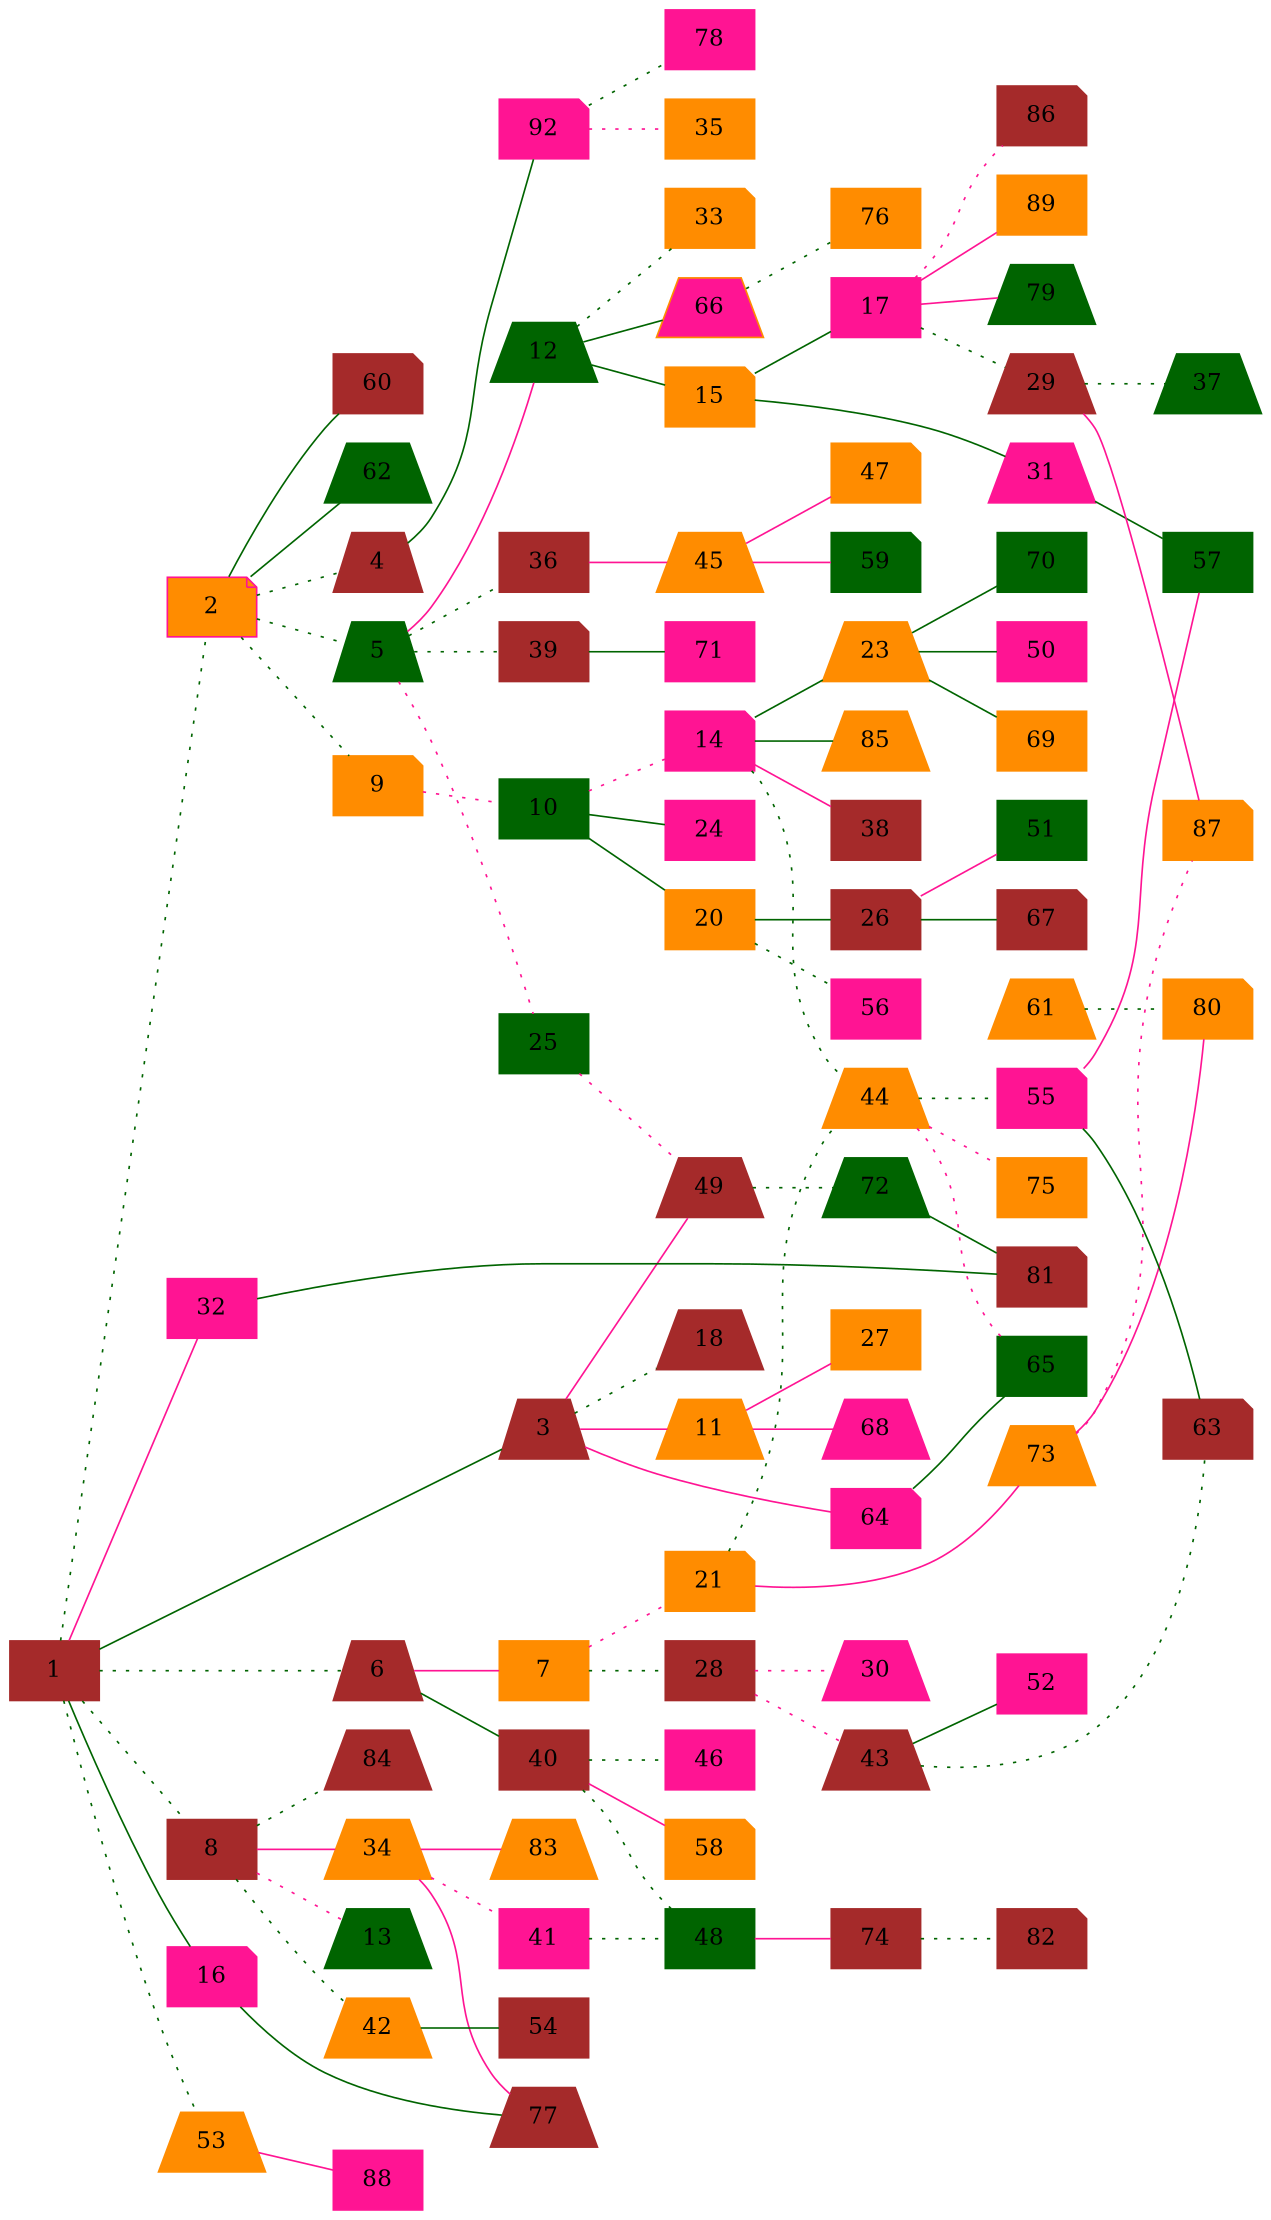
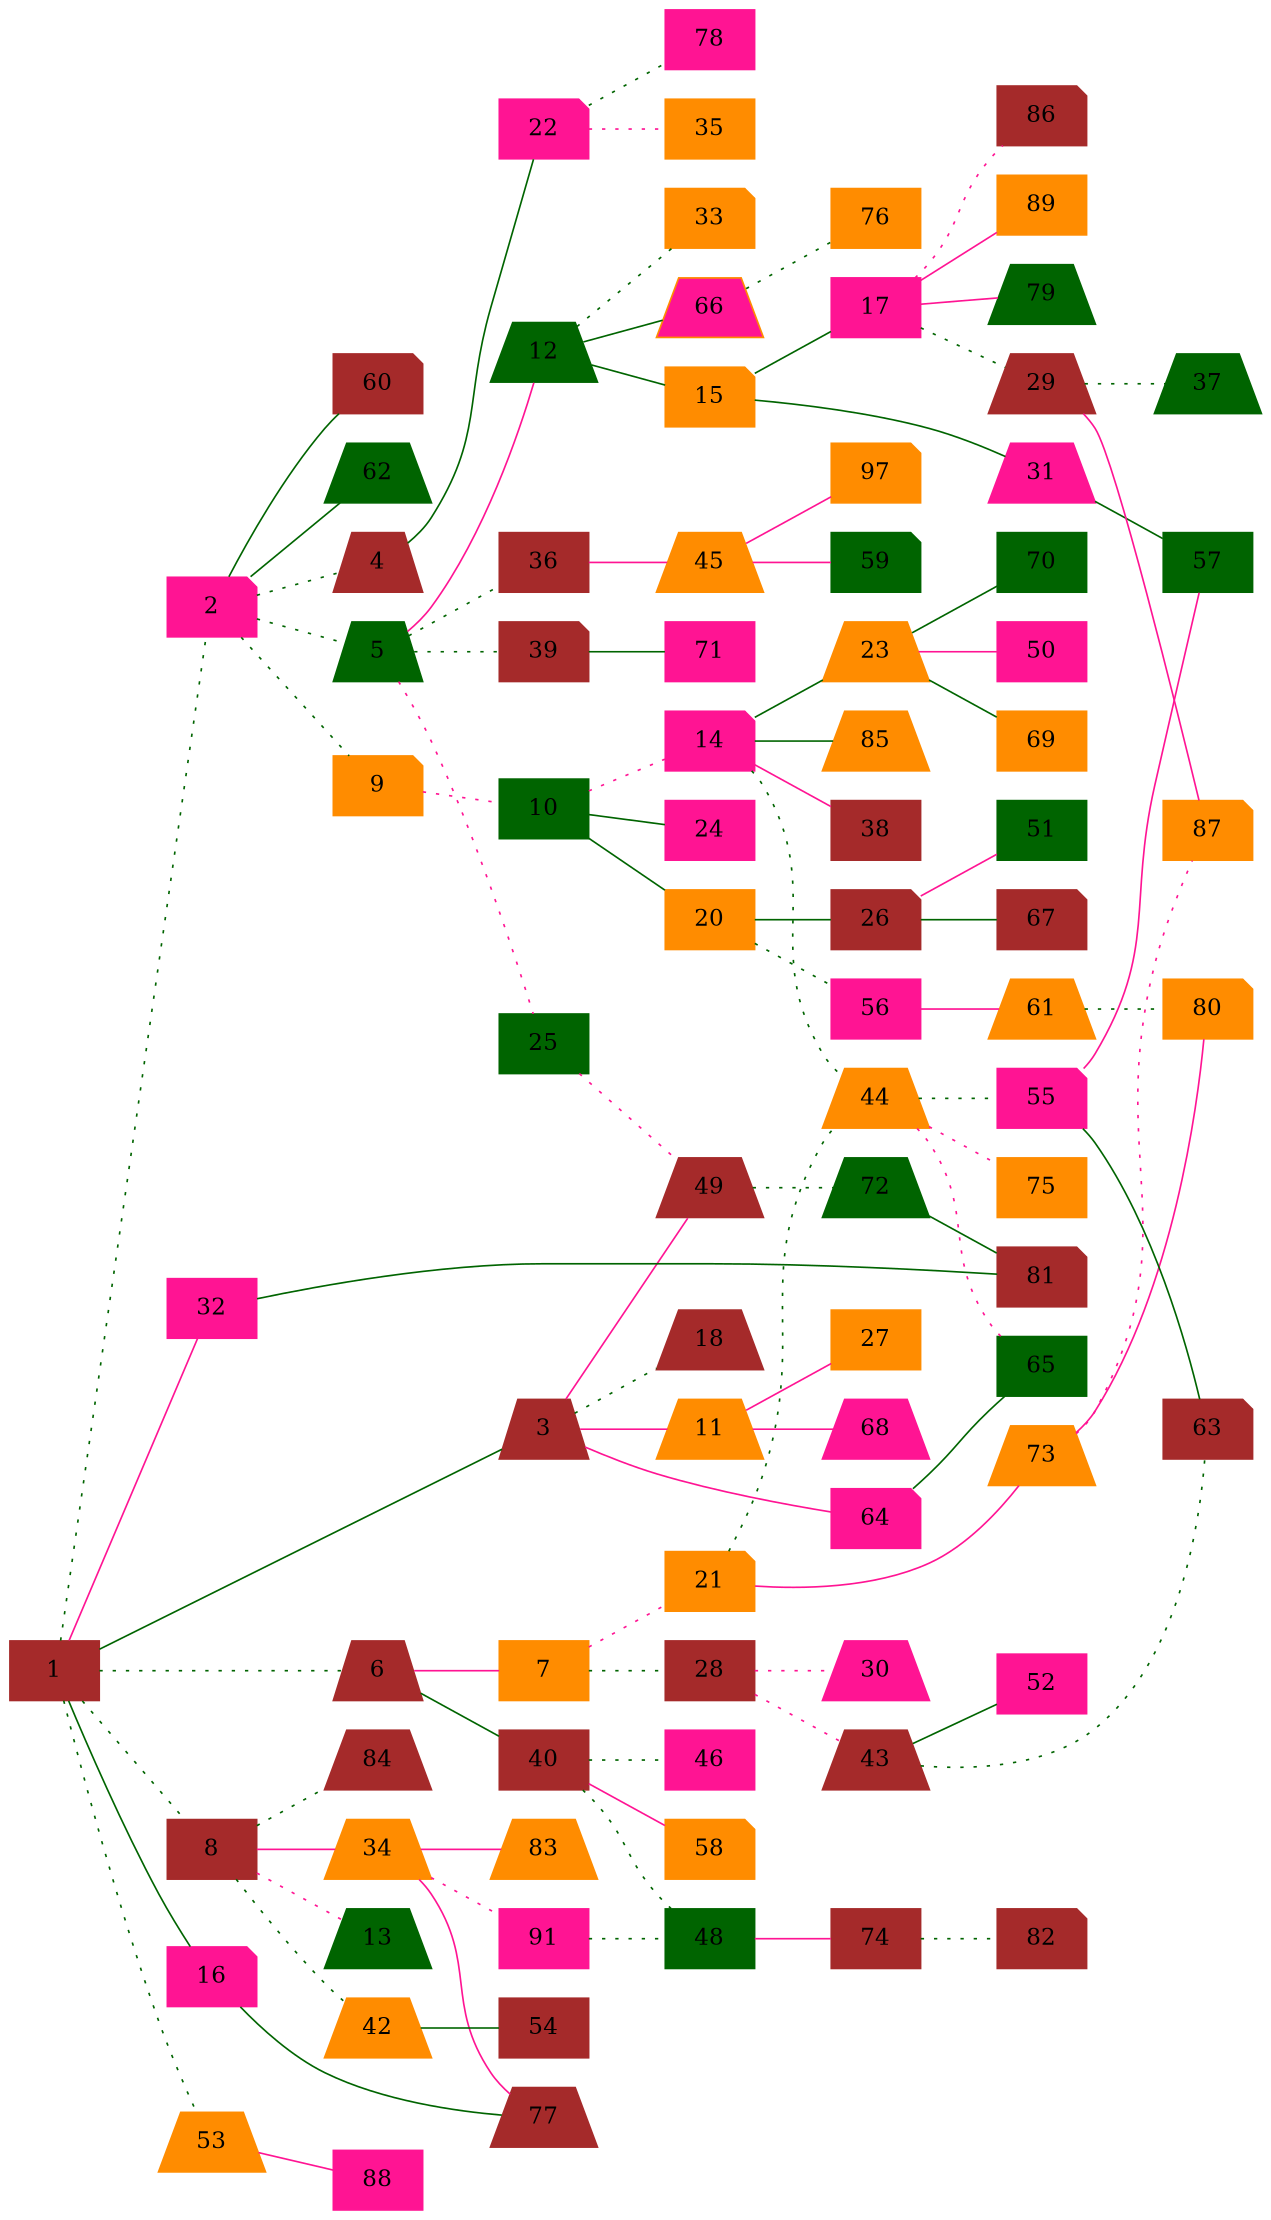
(544, 129) -> (544, 129)
(876, 473) -> (876, 473)
(212, 607) -> (212, 607)
(958, 652) -> (958, 652)
none -> (960, 1009)
(544, 1939) -> (544, 1939)
